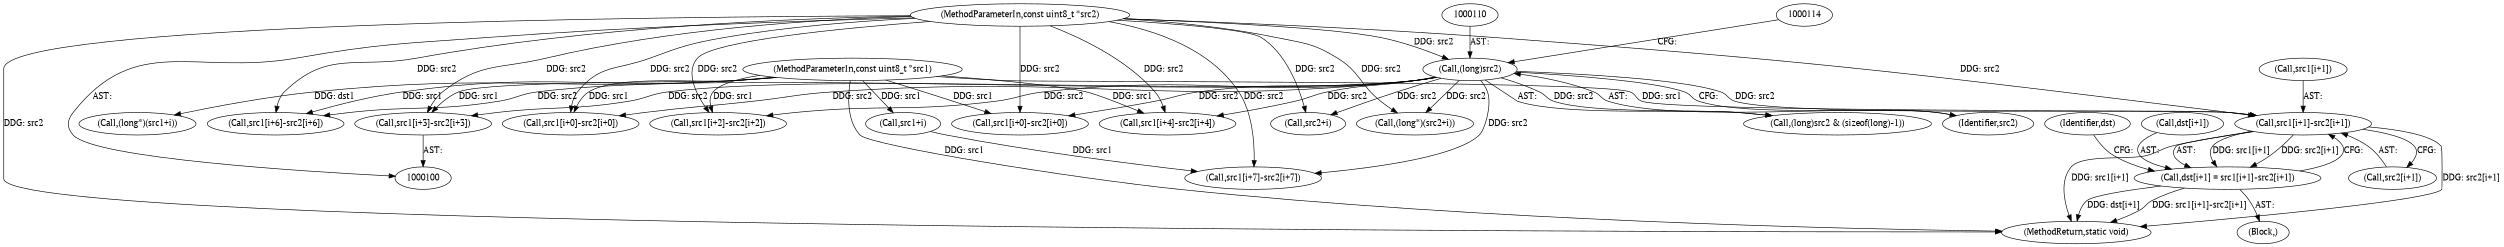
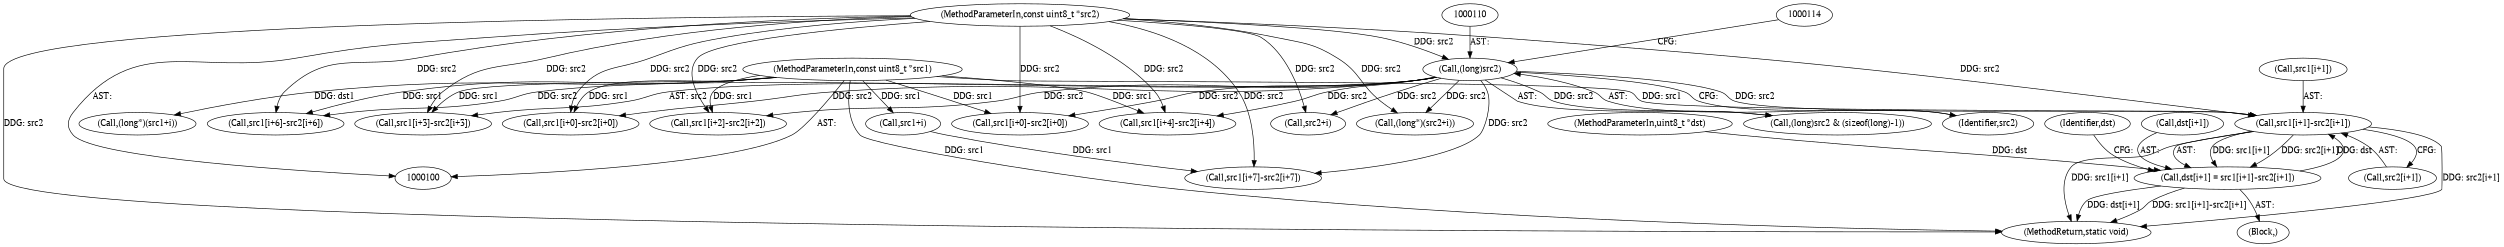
(688, 97) -> (688, 97)
none -> (1640, 124)
(423, 148) -> (664, 162)
(2355, 151) -> (2355, 151)
